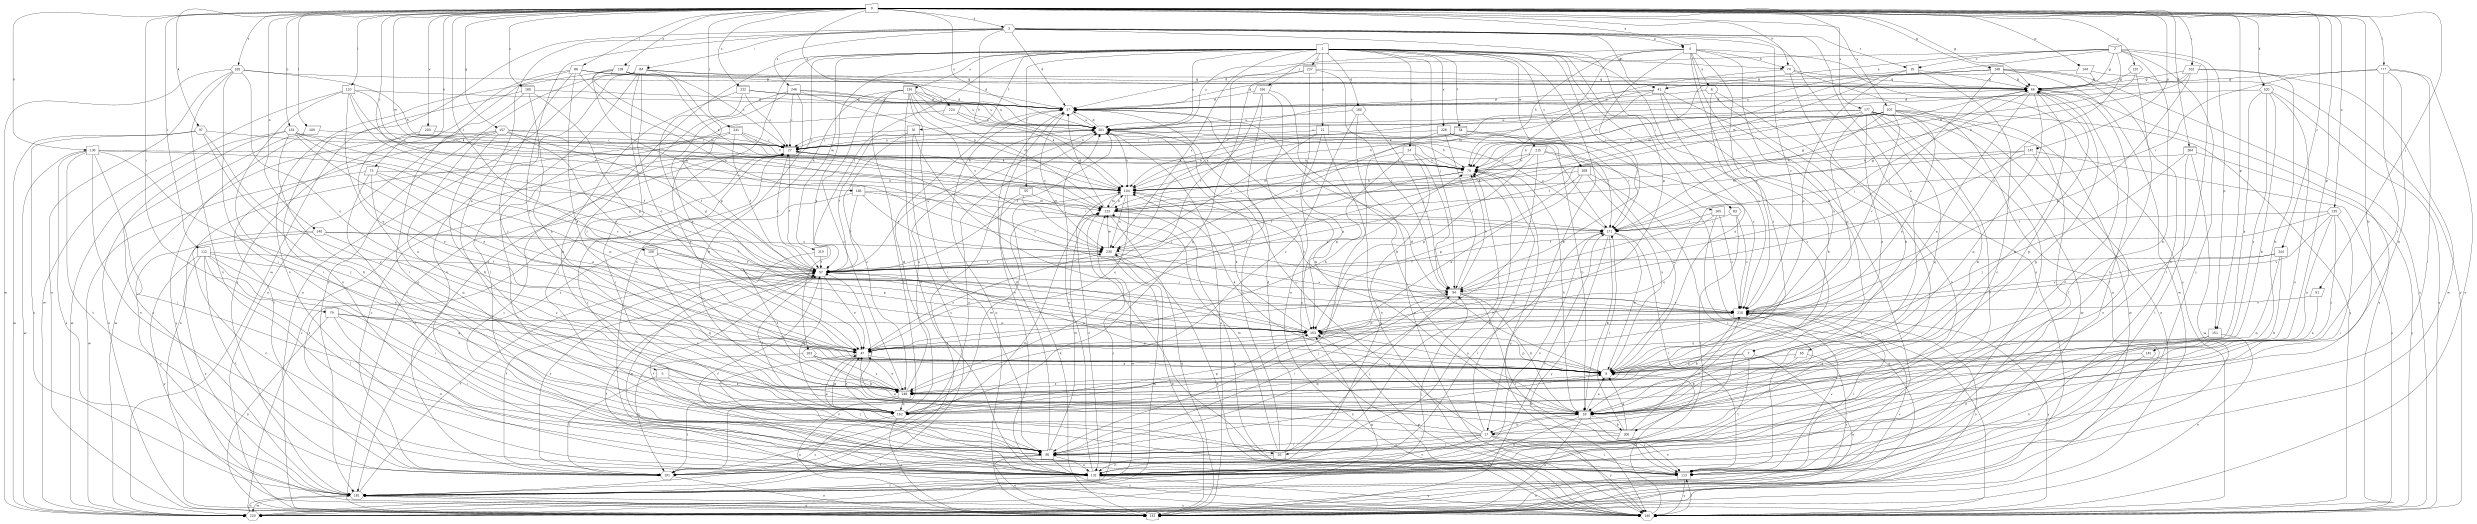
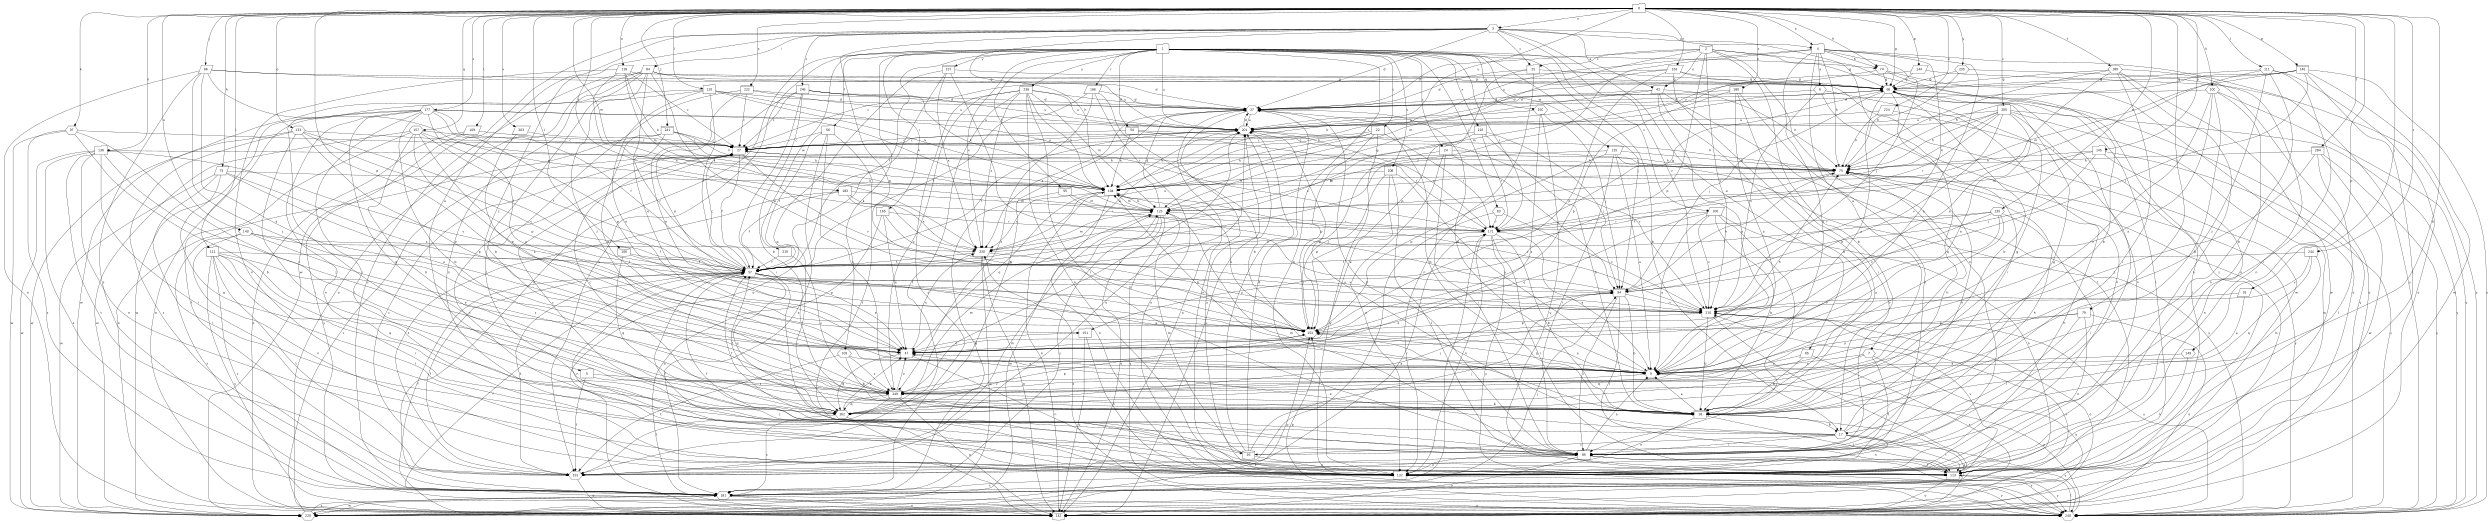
(1606, 420) -> (1770, 310)
